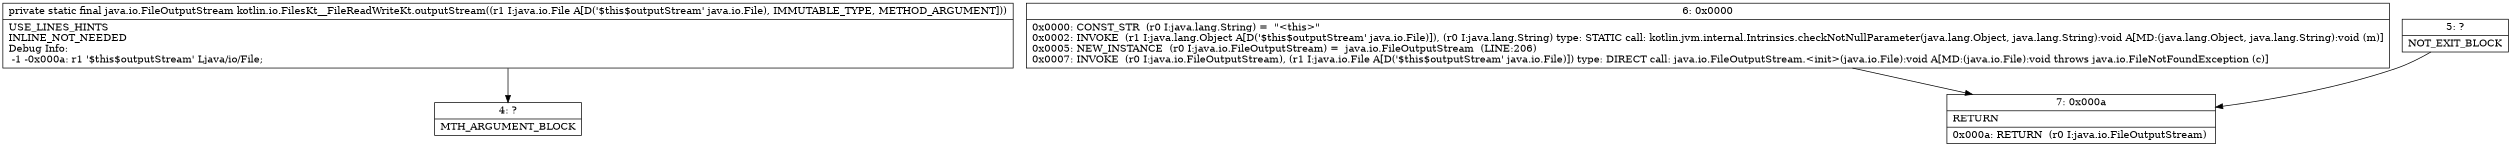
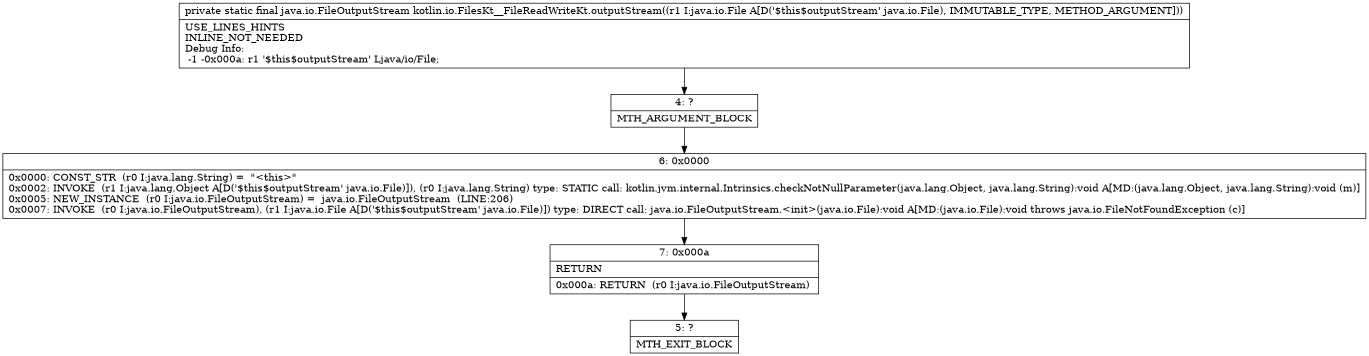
(2455, 43) -> (684, 344)
(2329, 87) -> (684, 303)
none -> (684, 137)
